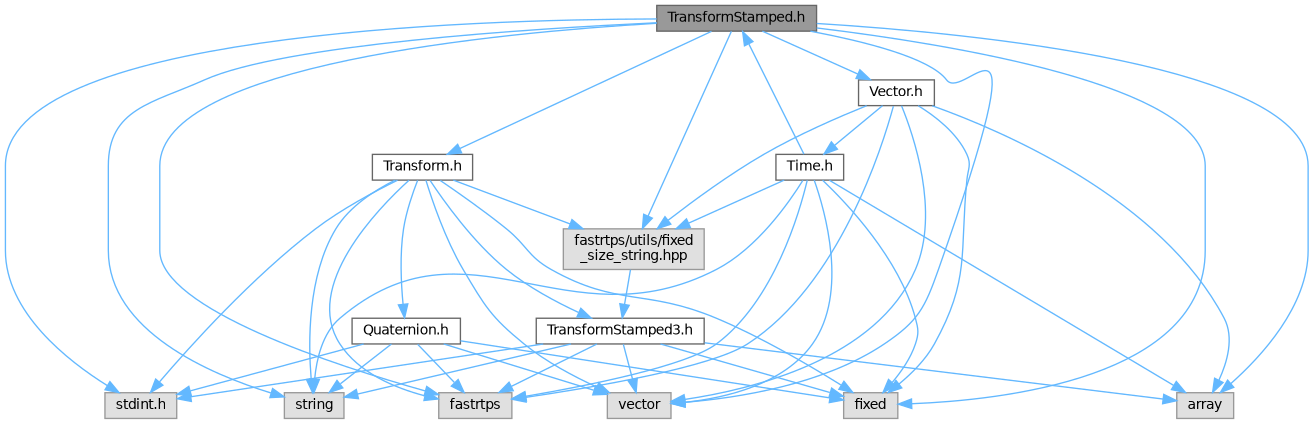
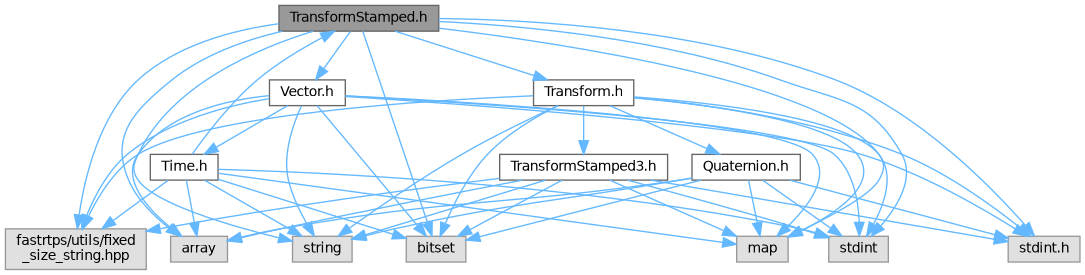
none -> (690, 126)
none -> (287, 163)
none -> (466, 204)
(628, 284) -> (329, 201)
(475, 406) -> (762, 249)
(639, 406) -> (859, 249)
(871, 406) -> (436, 249)
